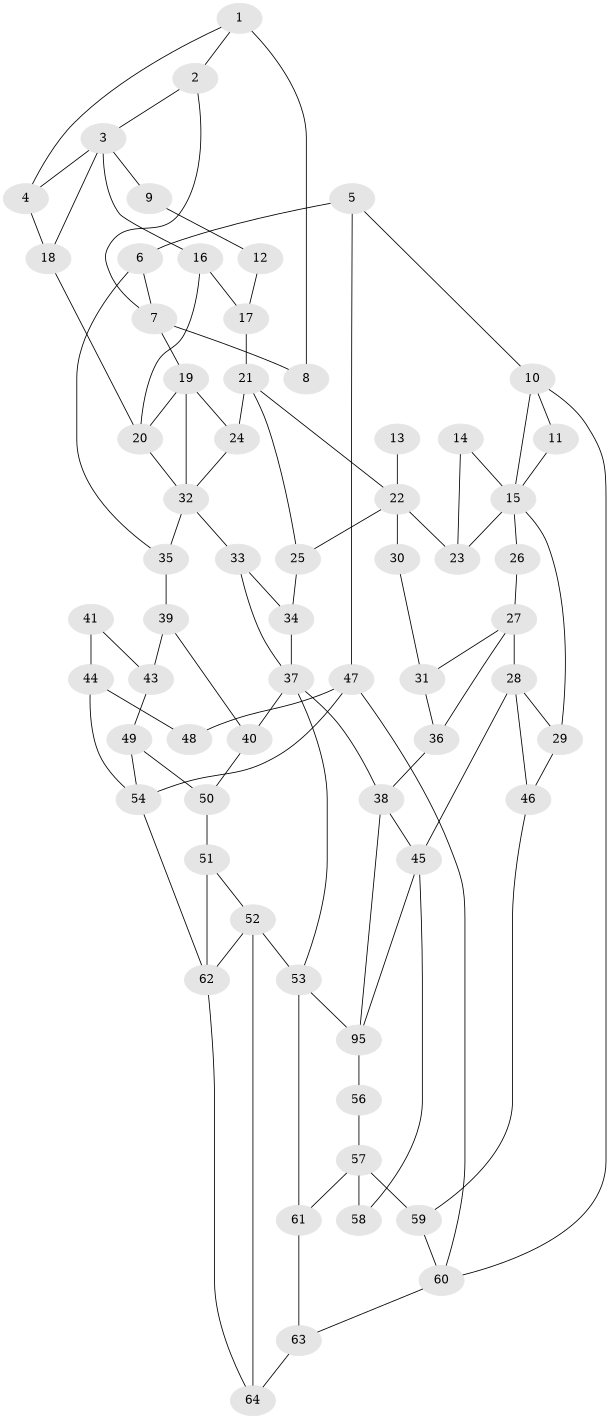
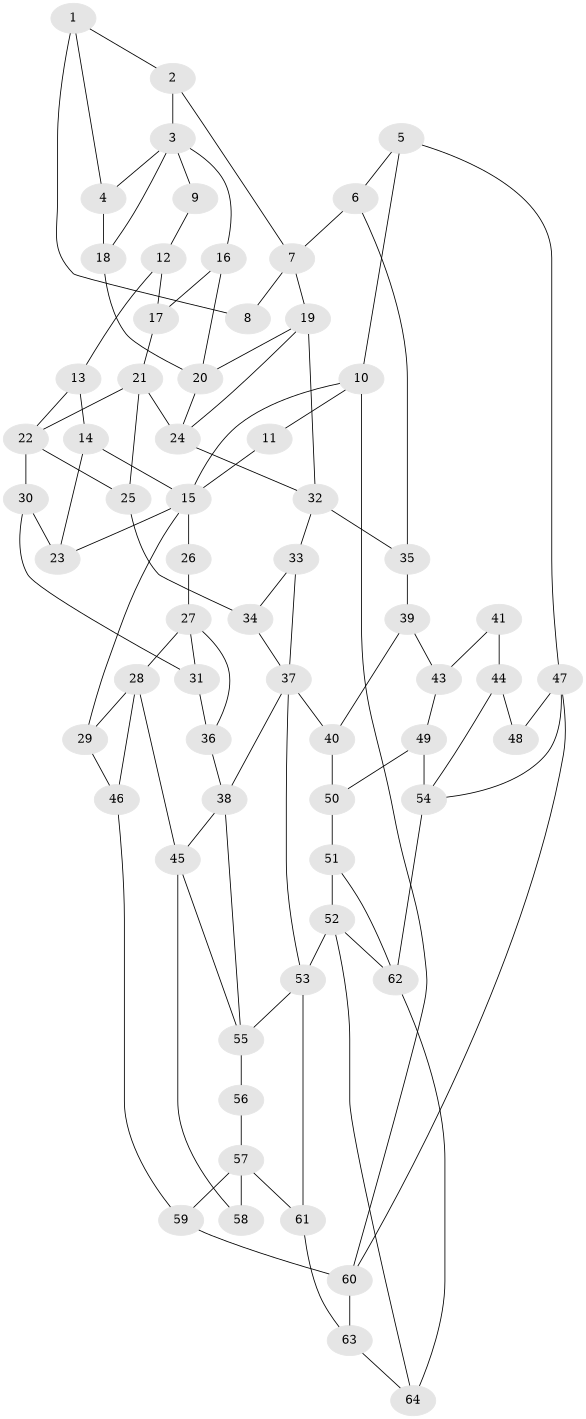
none -> (120, 312)
none -> (82, 404)
(163, 469) -> (189, 409)
(427, 529) -> (42, 529)
(359, 1040) -> (241, 1040)
